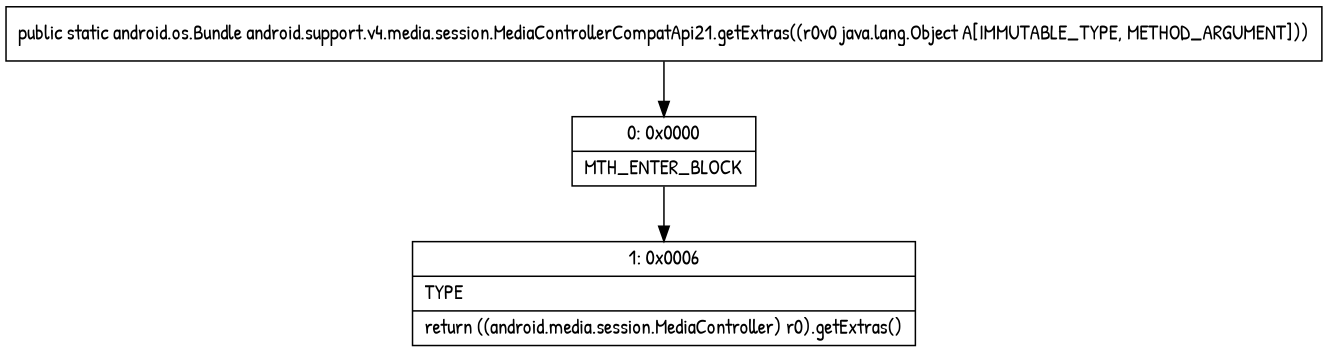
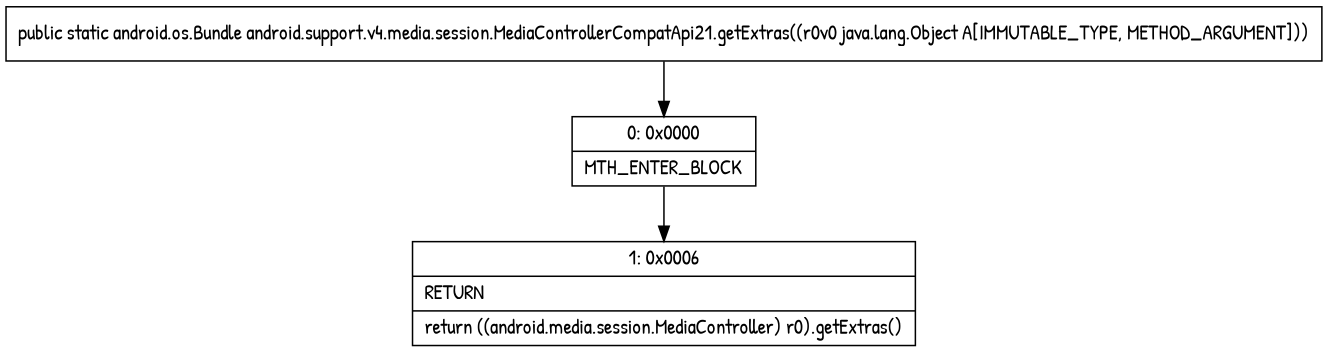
(444, 293) -> (455, 293)
